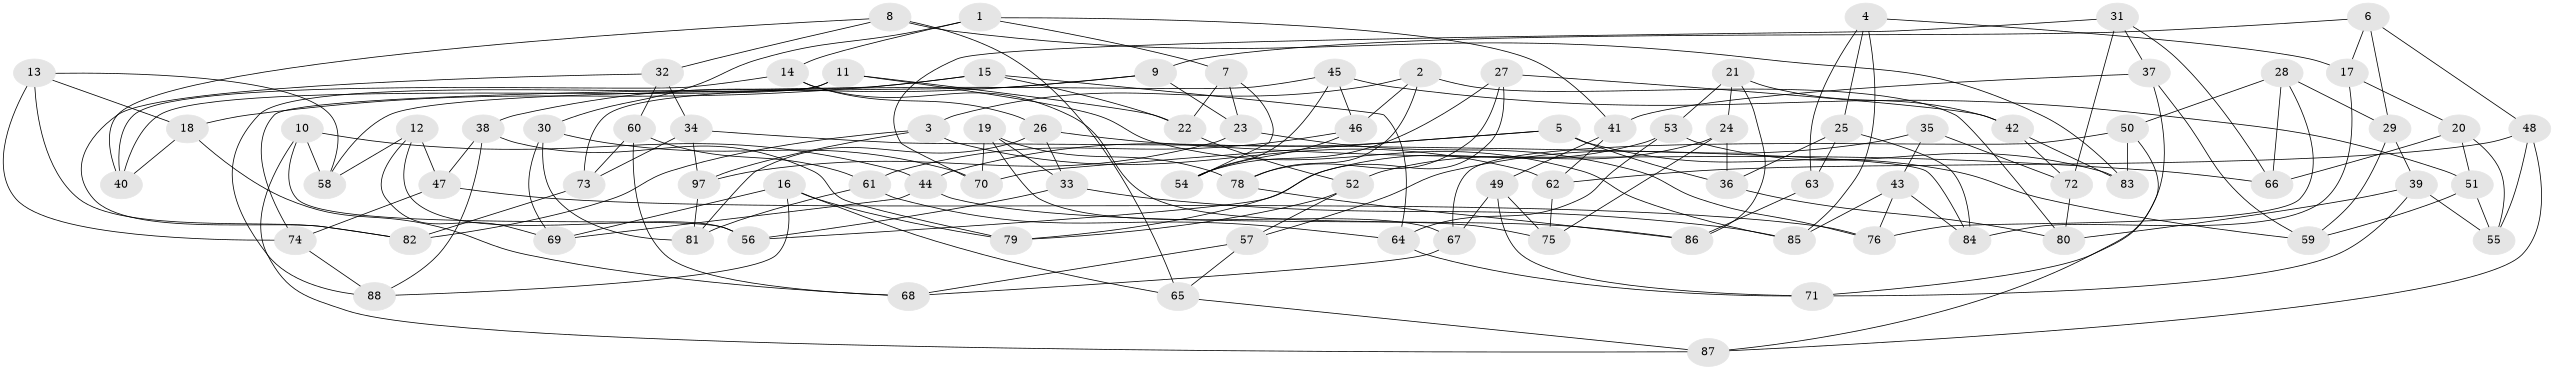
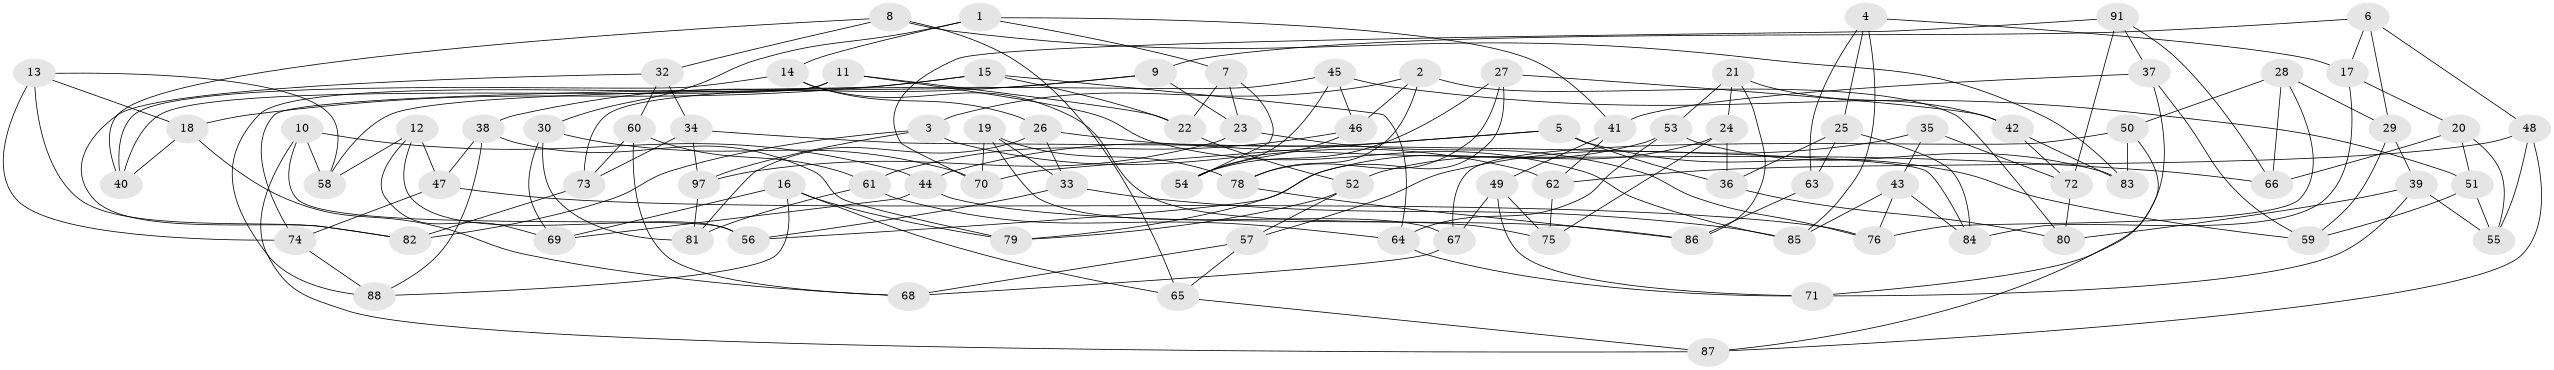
(2118, 17) -> (2118, 17)
